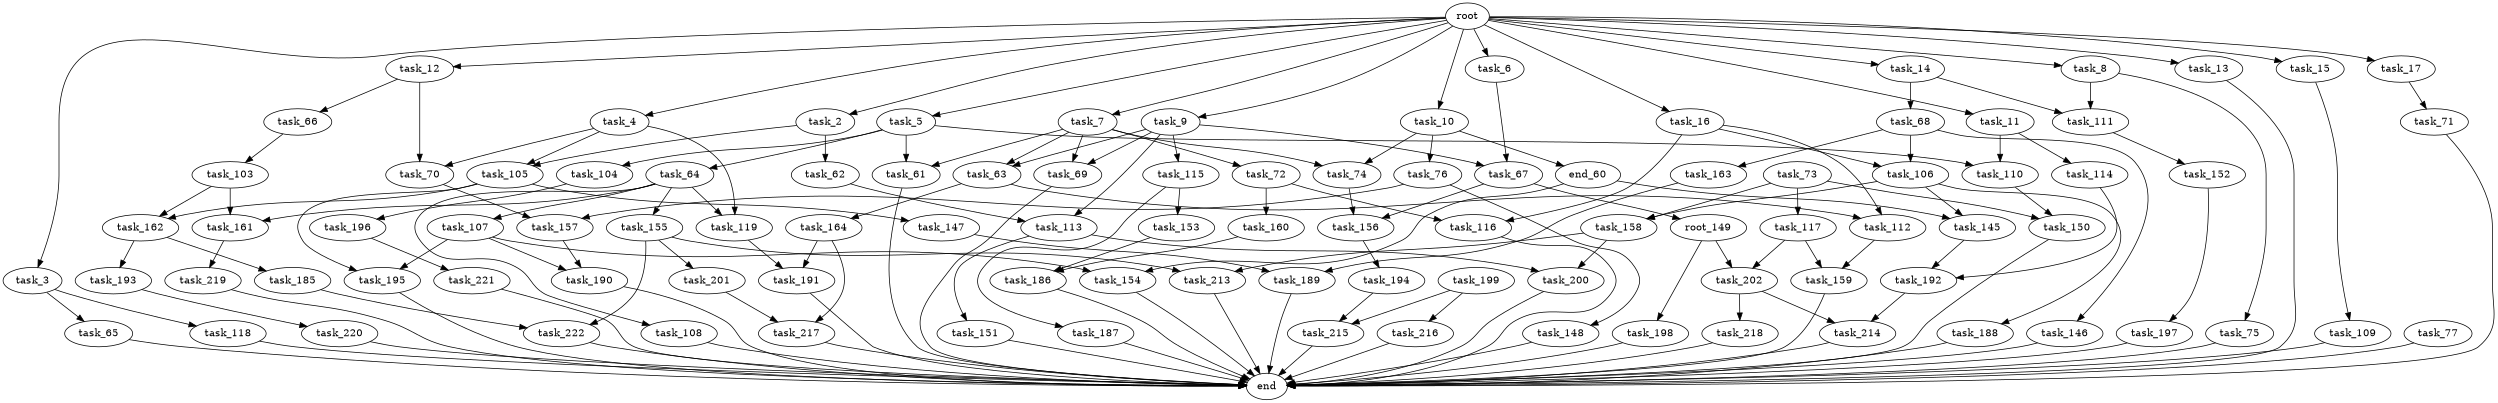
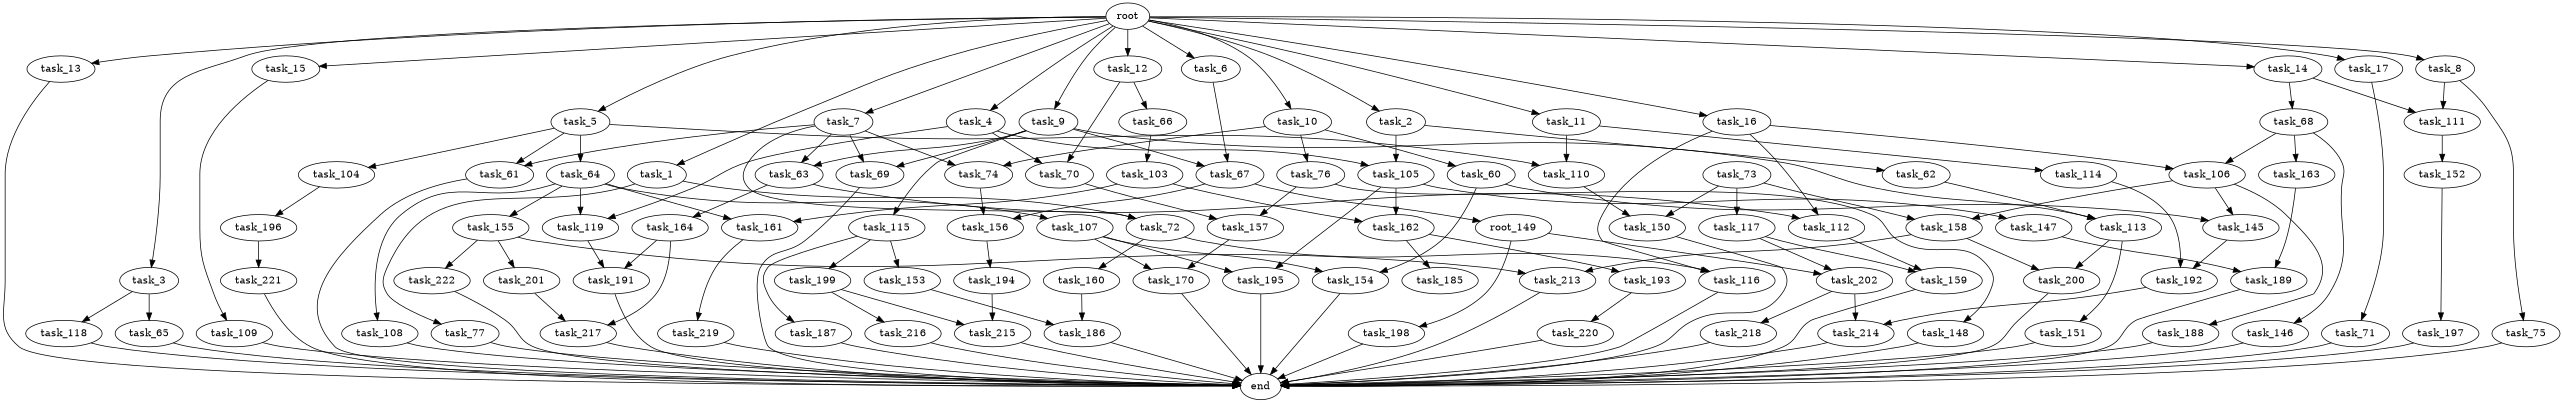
none -> (657, 175)
(1588, 175) -> (1481, 175)
none -> (853, 252)
(589, 281) -> (1171, 281)
(420, 310) -> none
